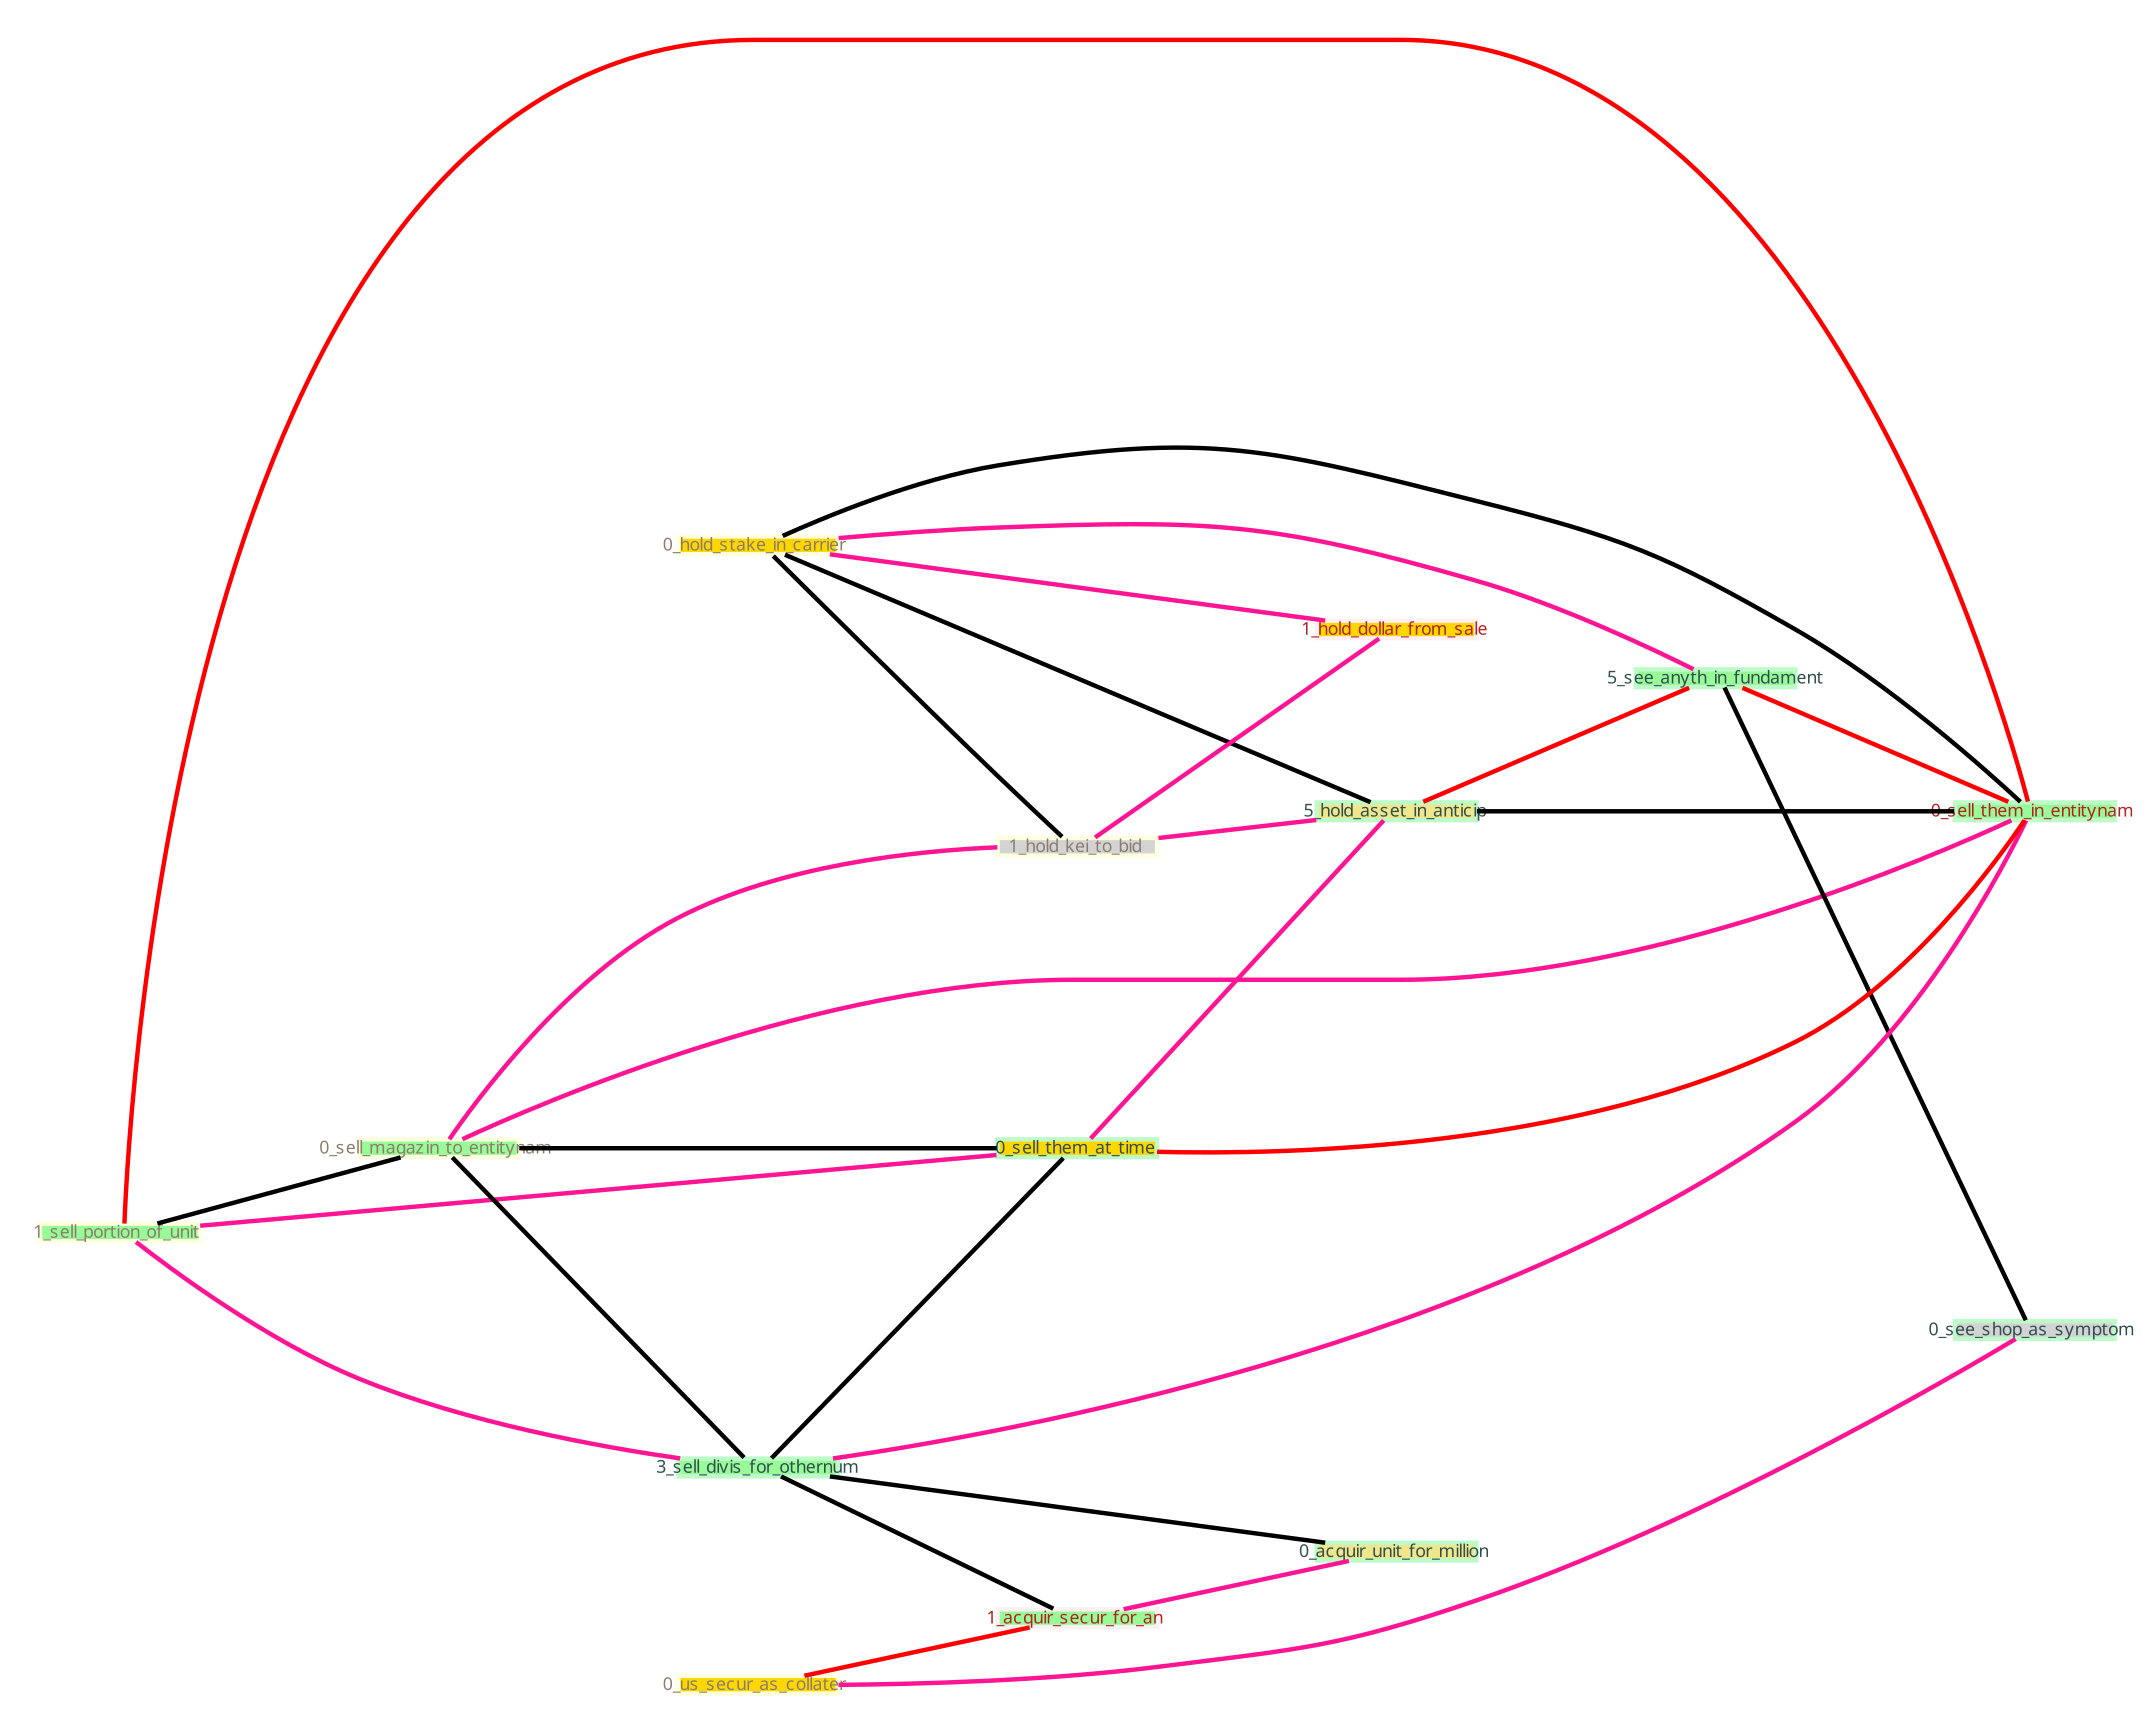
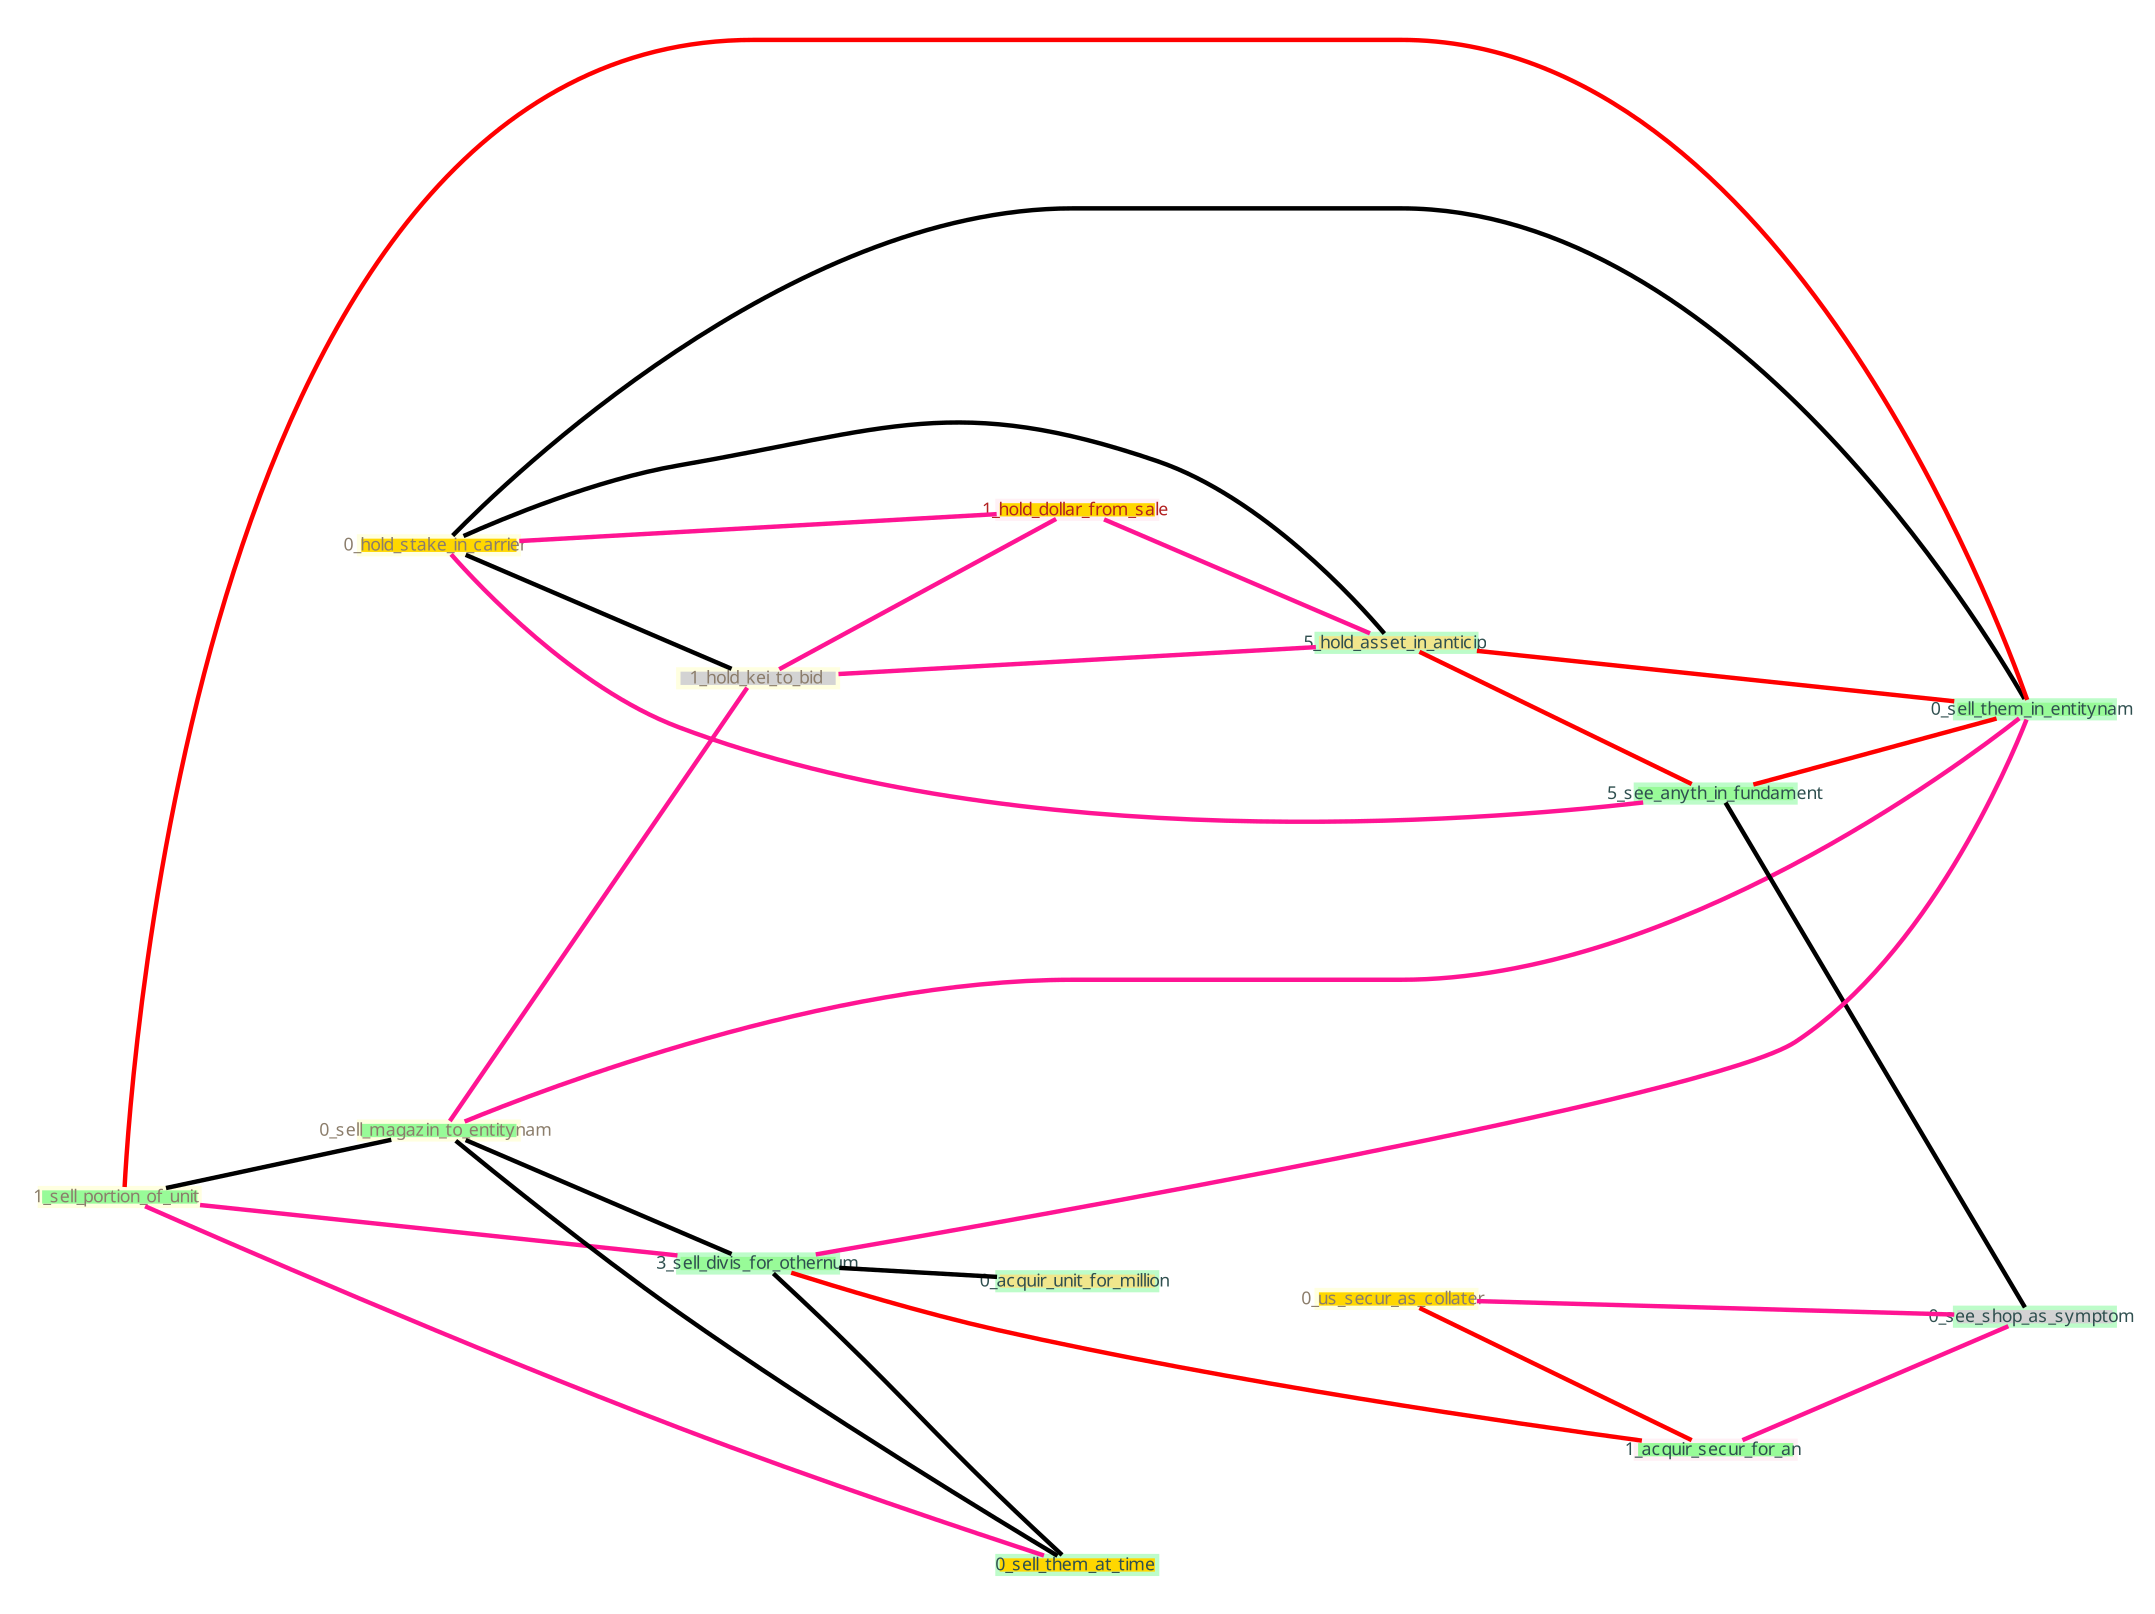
(1716, 811) -> (1716, 676)
(2035, 811) -> (2035, 709)
(1208, 1011) -> (1237, 576)
(1640, 1100) -> none
(917, 1543) -> (1213, 1373)
(1236, 1585) -> (1875, 1383)
(1077, 1618) -> (1716, 1450)
